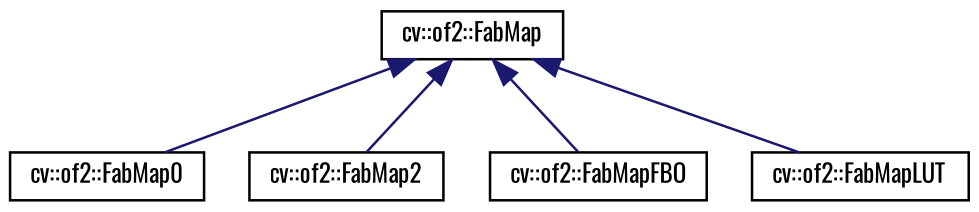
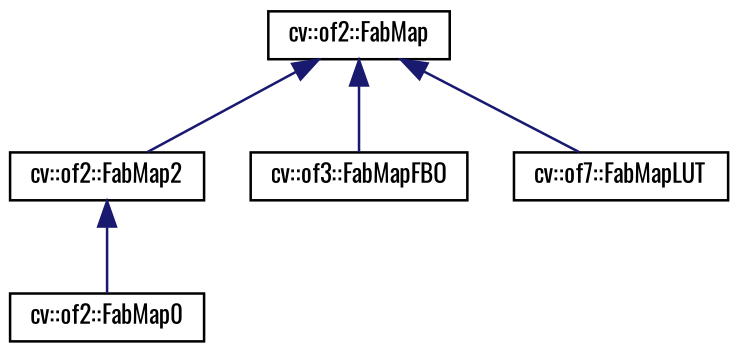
(278, 110) -> (107, 260)
(598, 176) -> (359, 176)
(860, 176) -> (621, 176)
